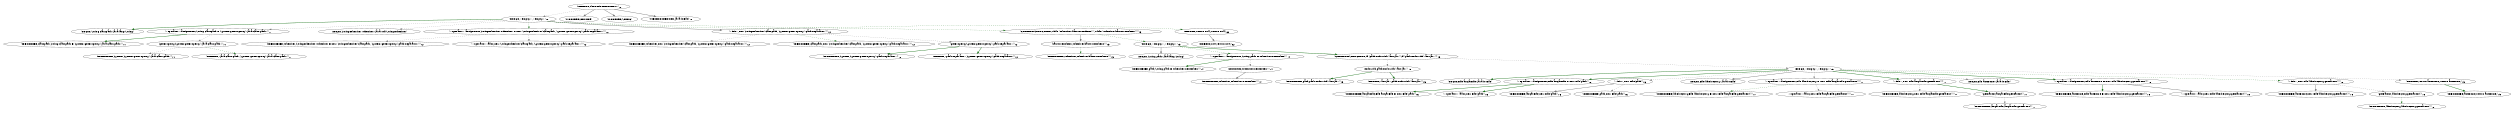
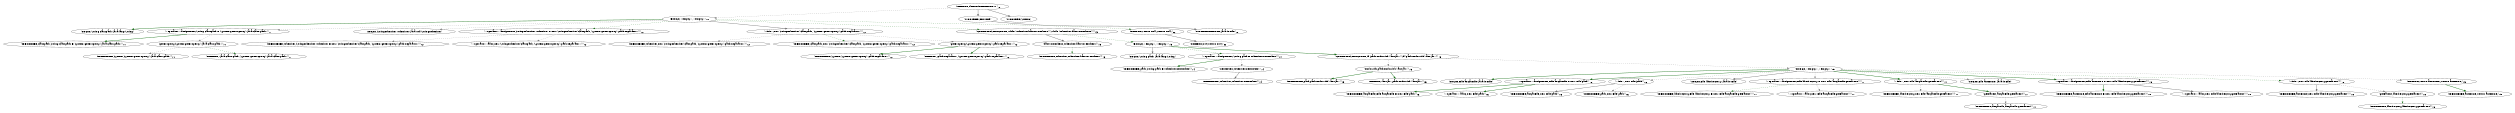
(634, 13) -> (1093, 26)
